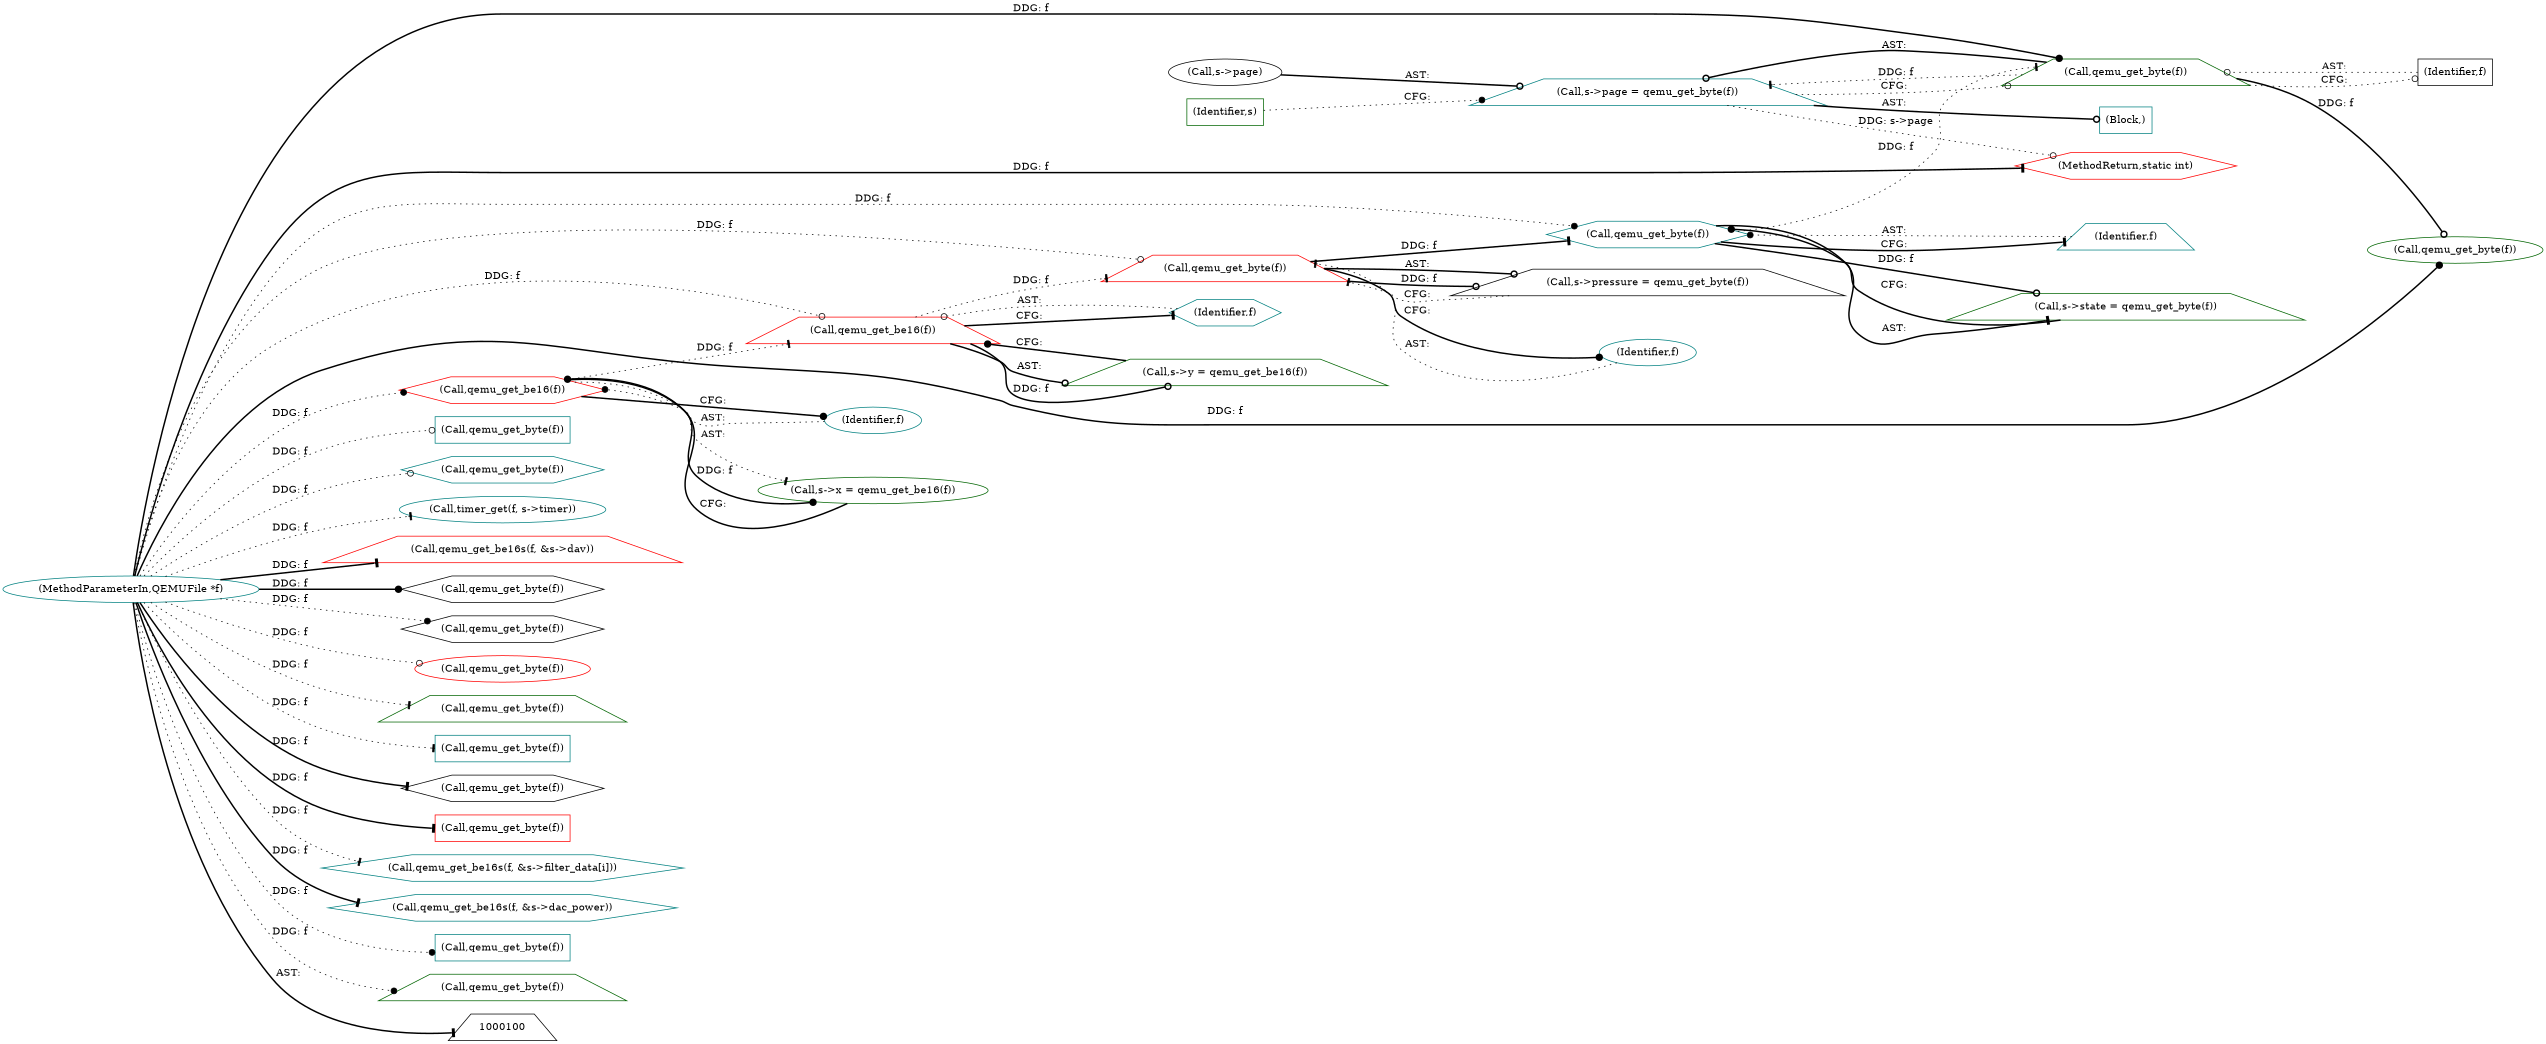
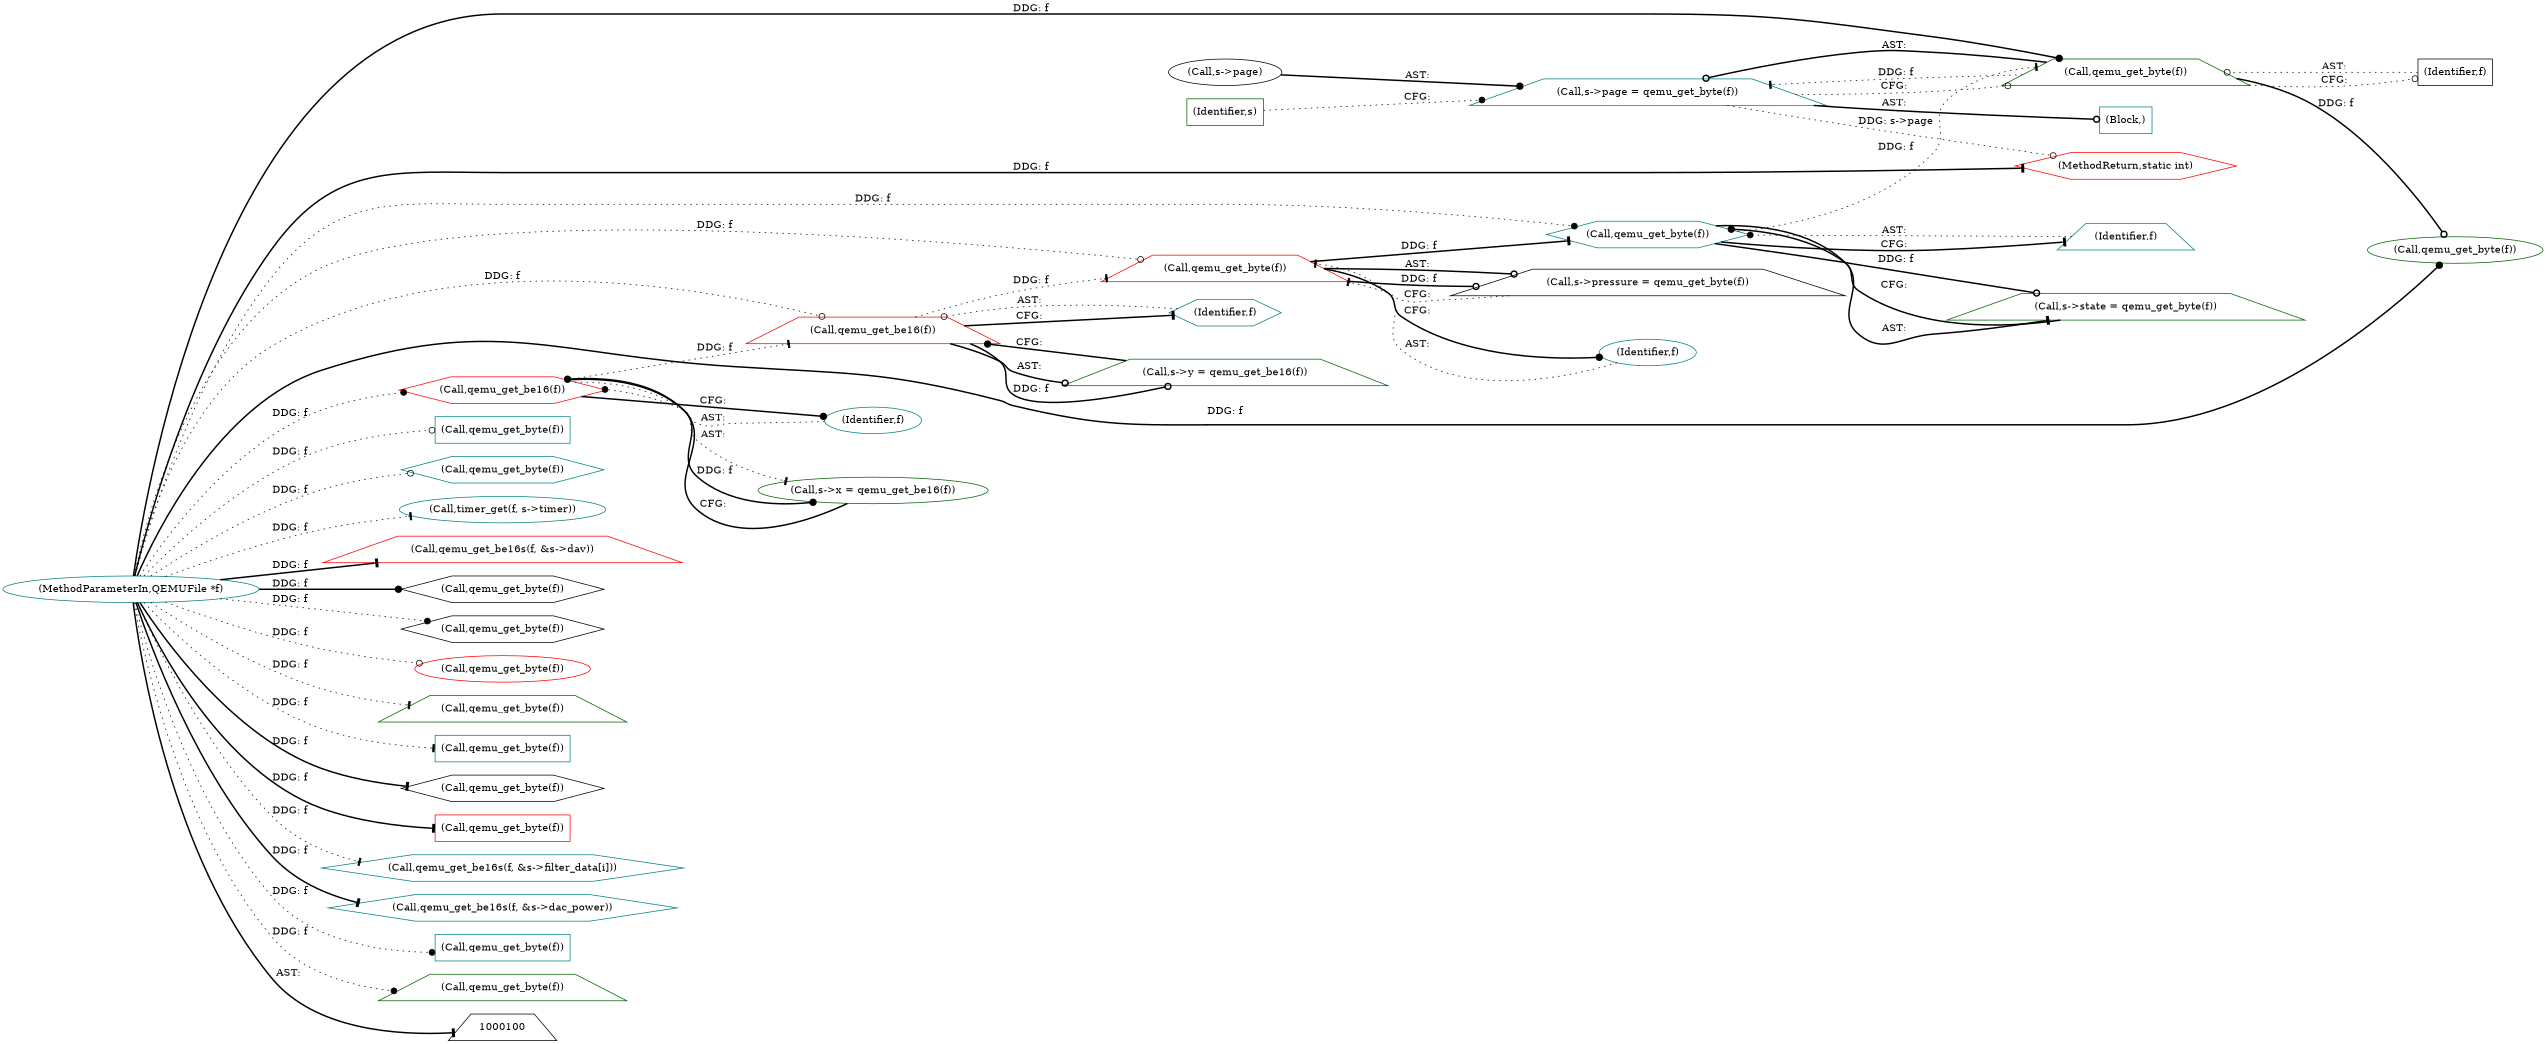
(1399, 80) -> (1399, 80)
